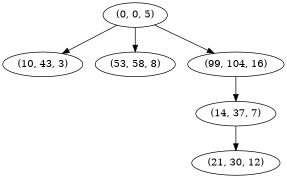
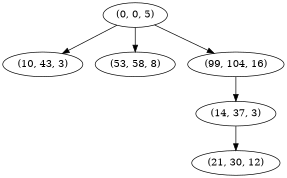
(236, 114) -> (236, 114)
